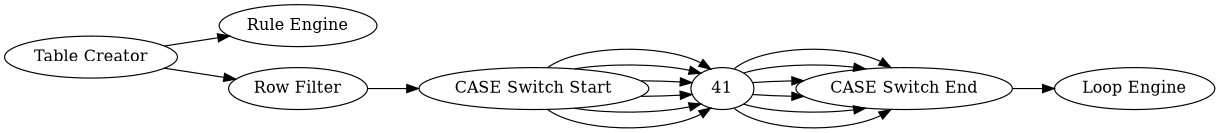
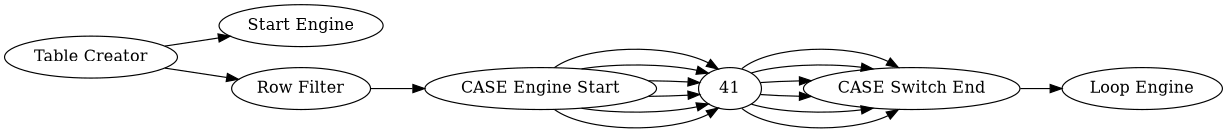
(298, 26) -> (301, 26)
(534, 89) -> (541, 89)
